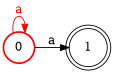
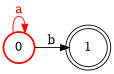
(52, 41) -> (52, 41)
